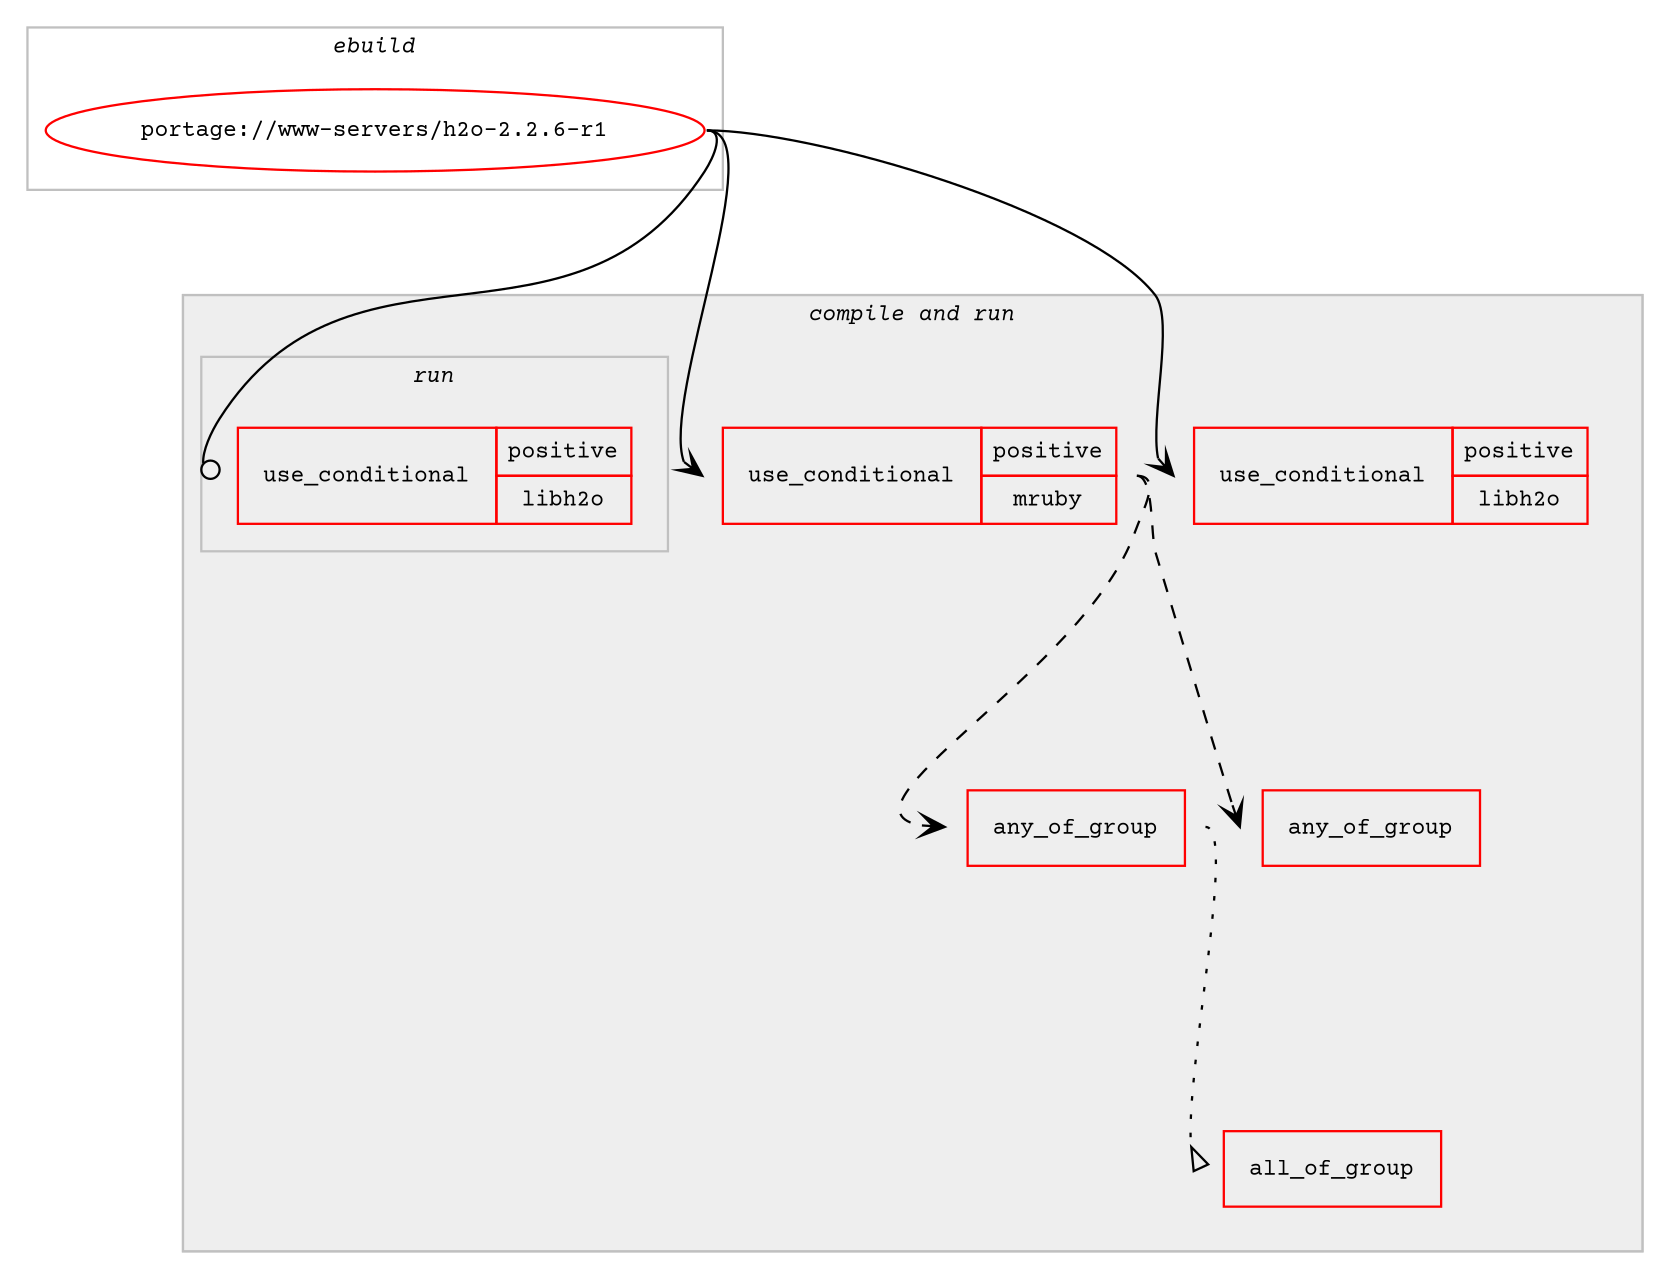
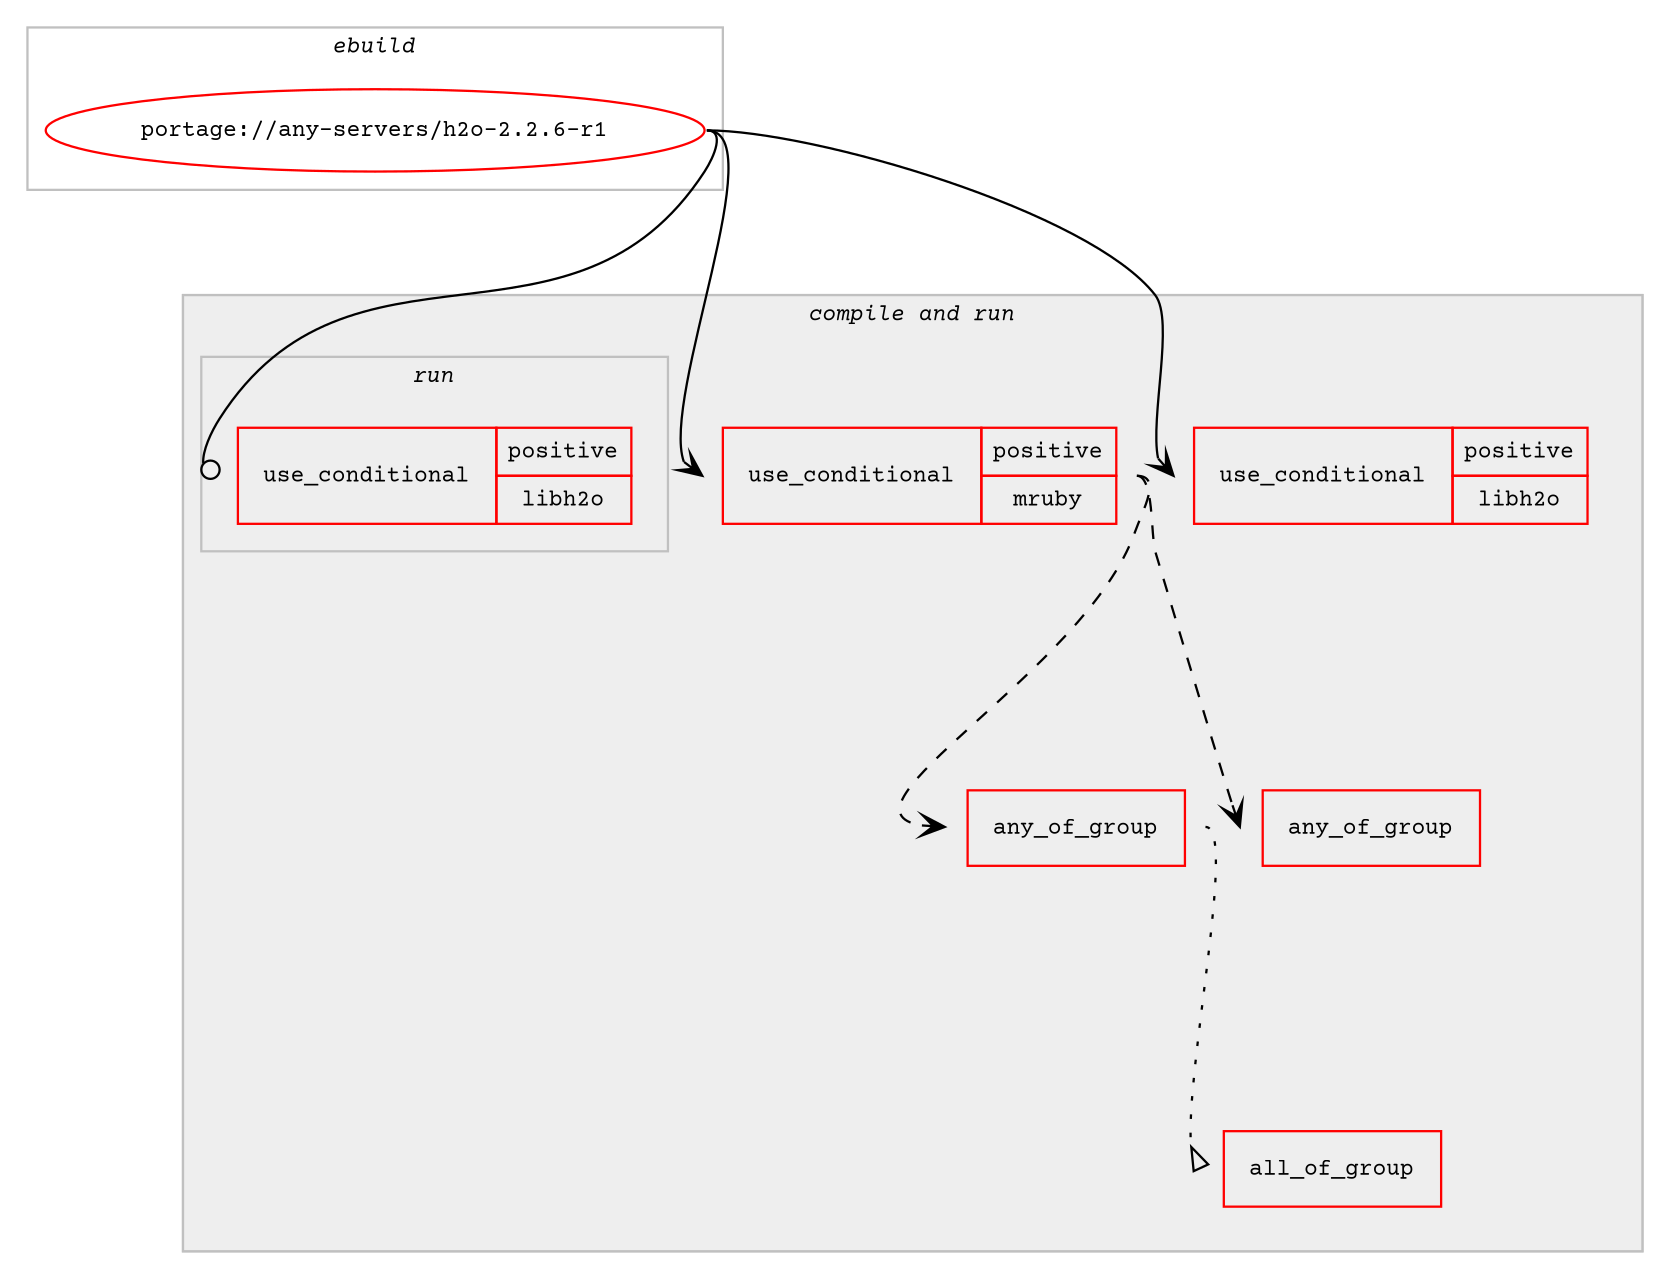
(375, 130) -> (375, 130)
